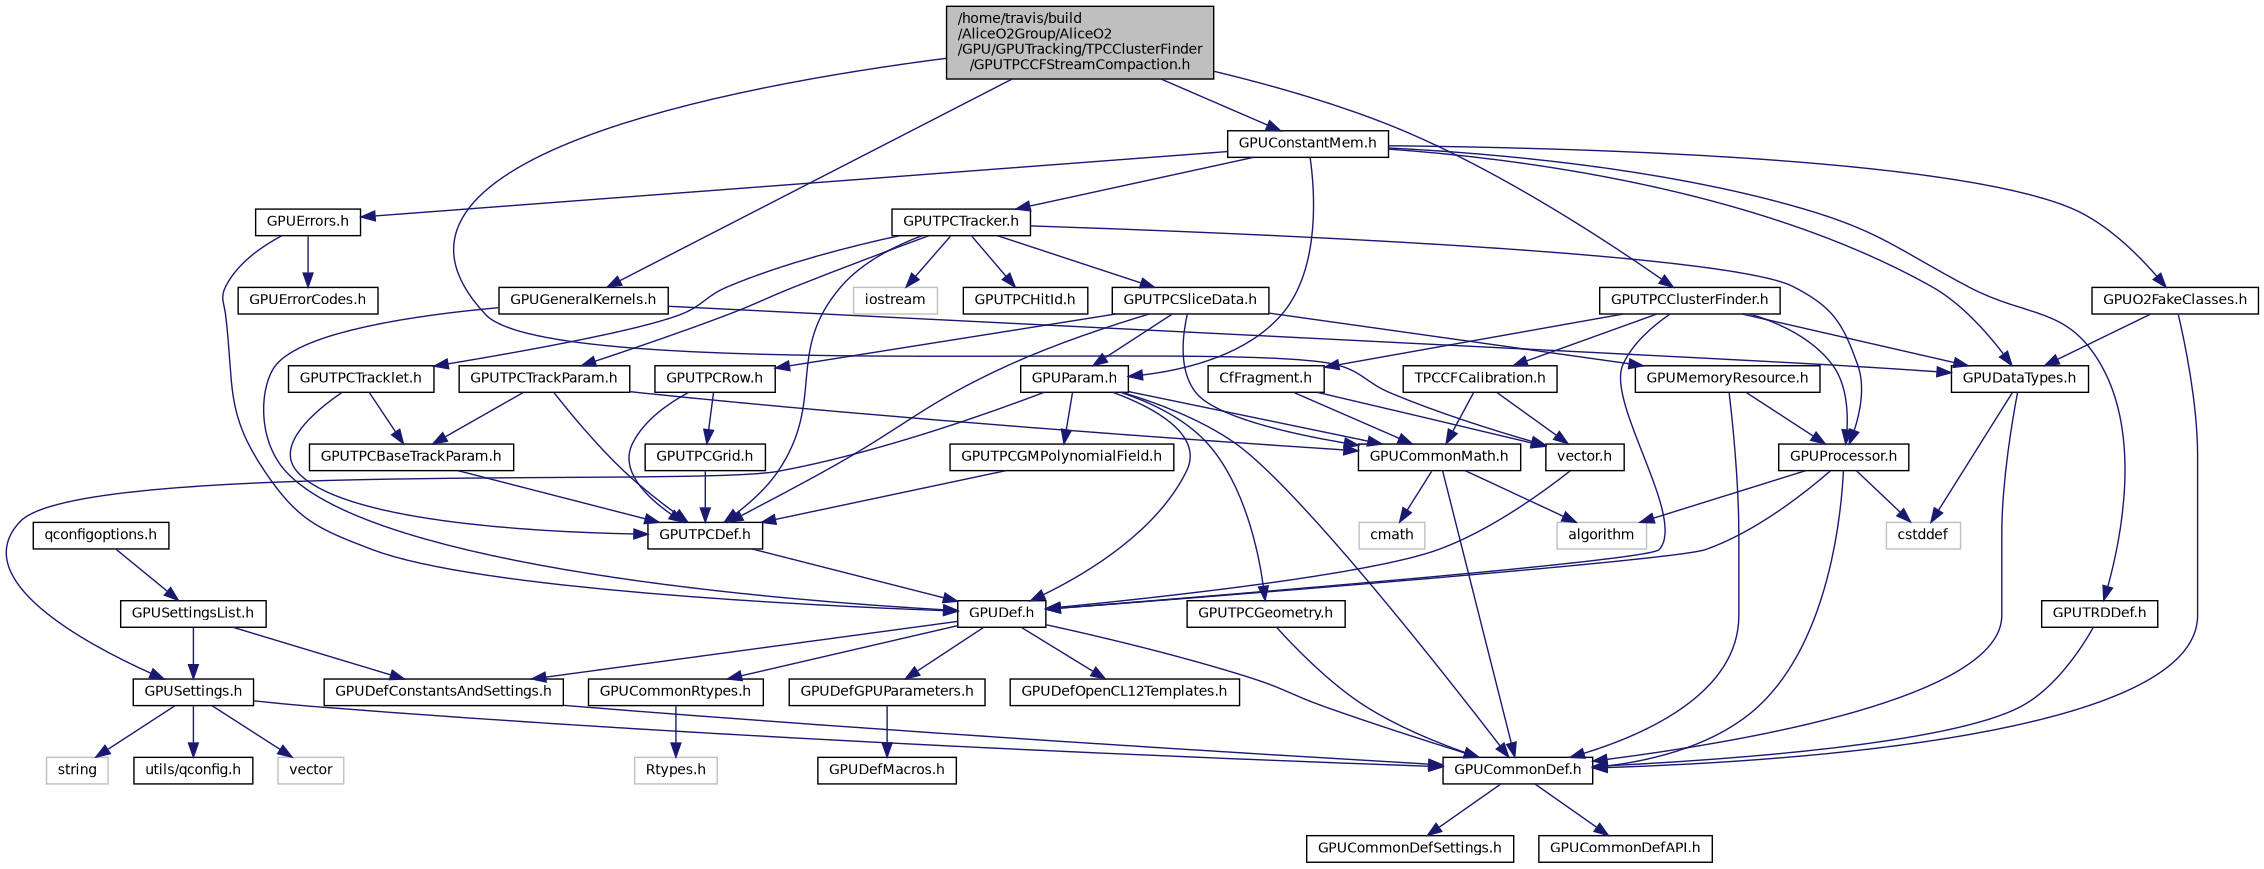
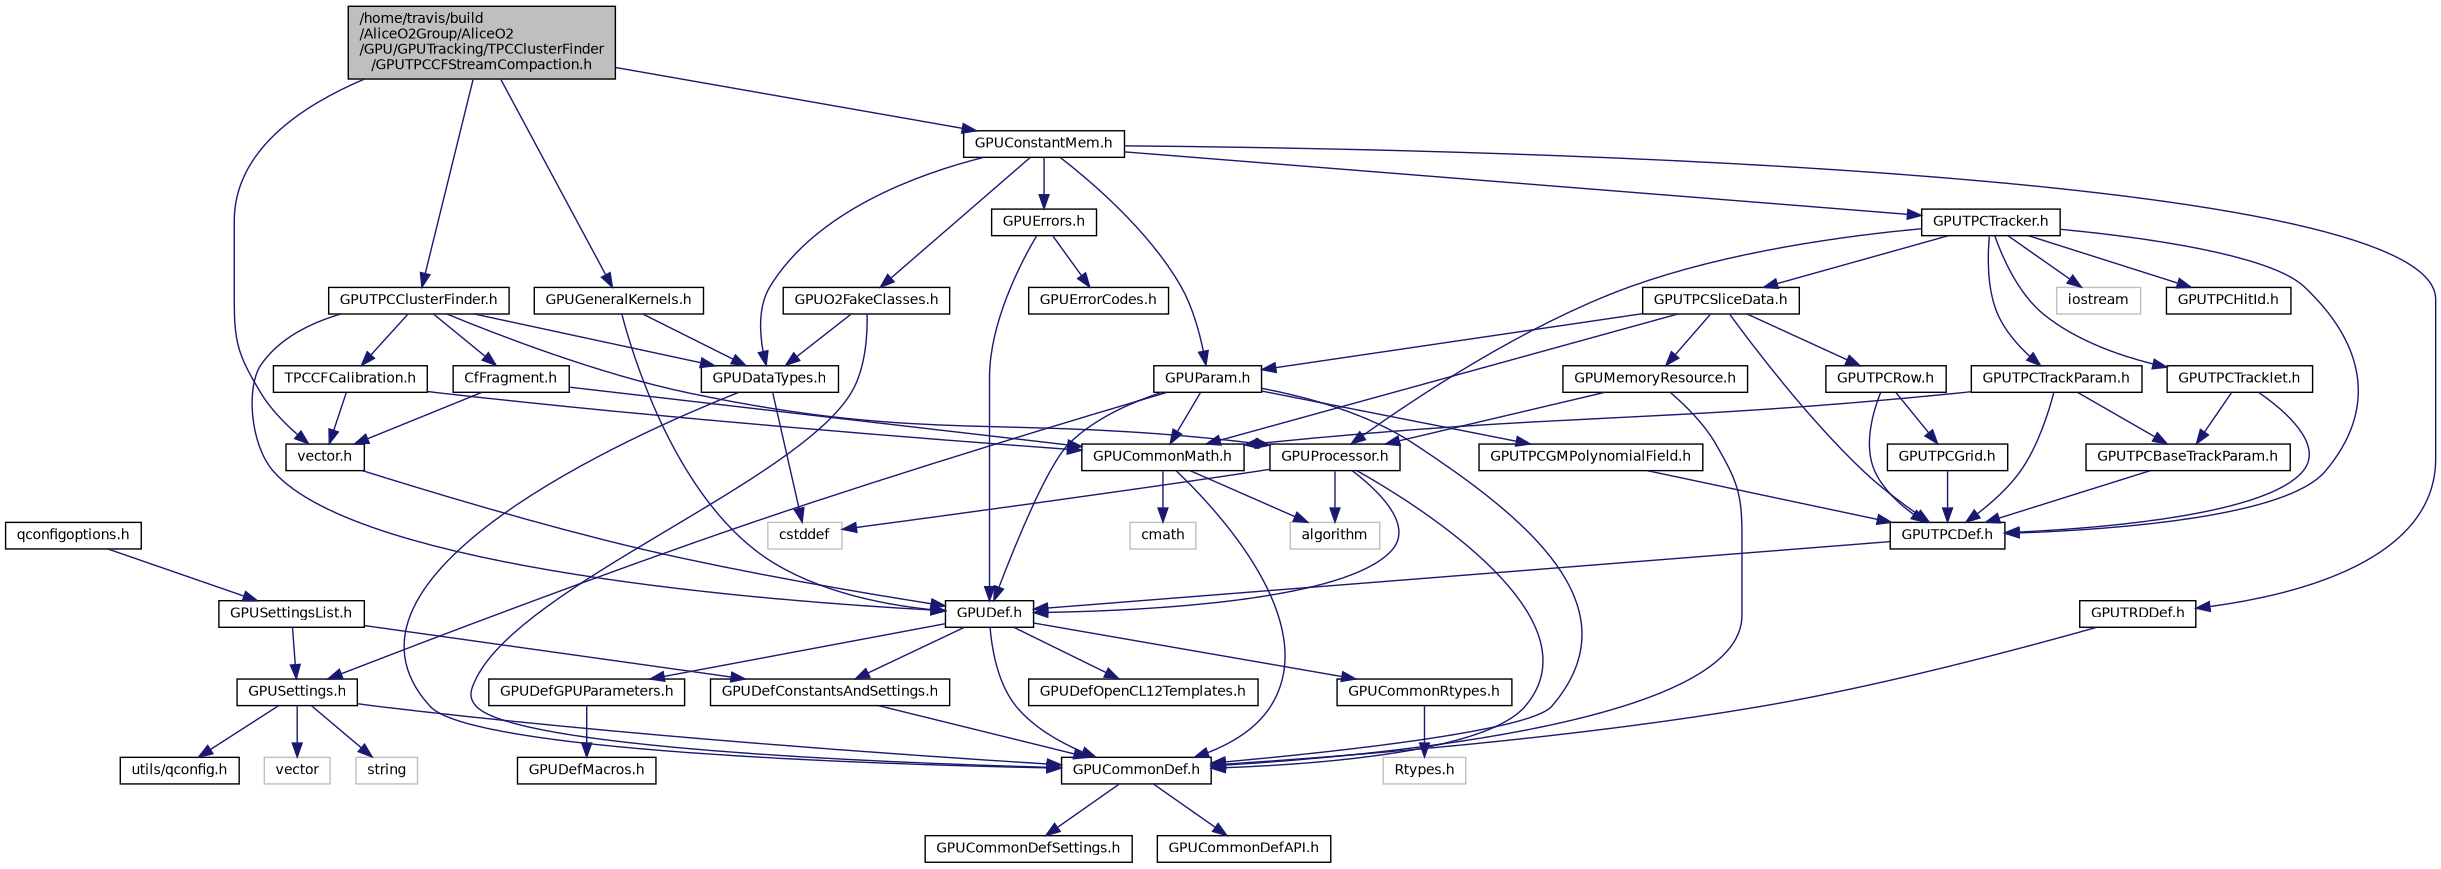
(1266, 614) -> none
